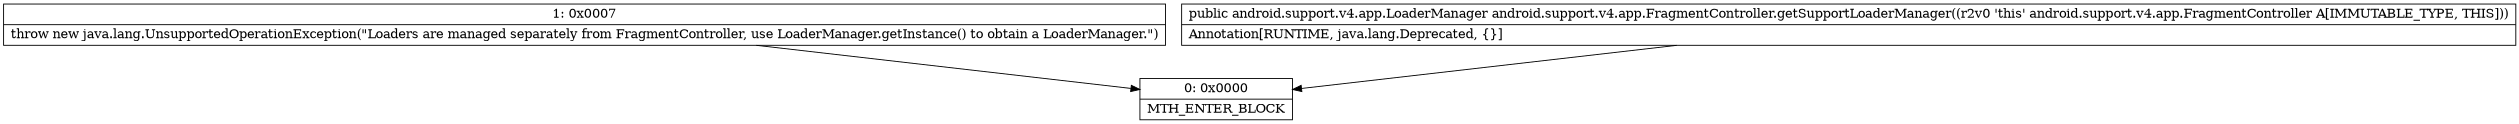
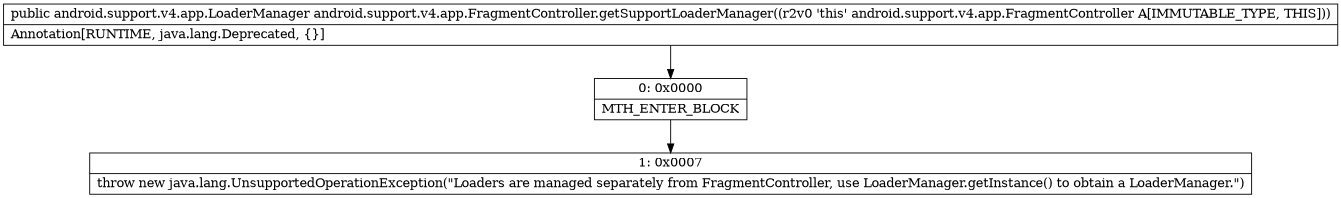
(944, 67) -> (671, 132)
